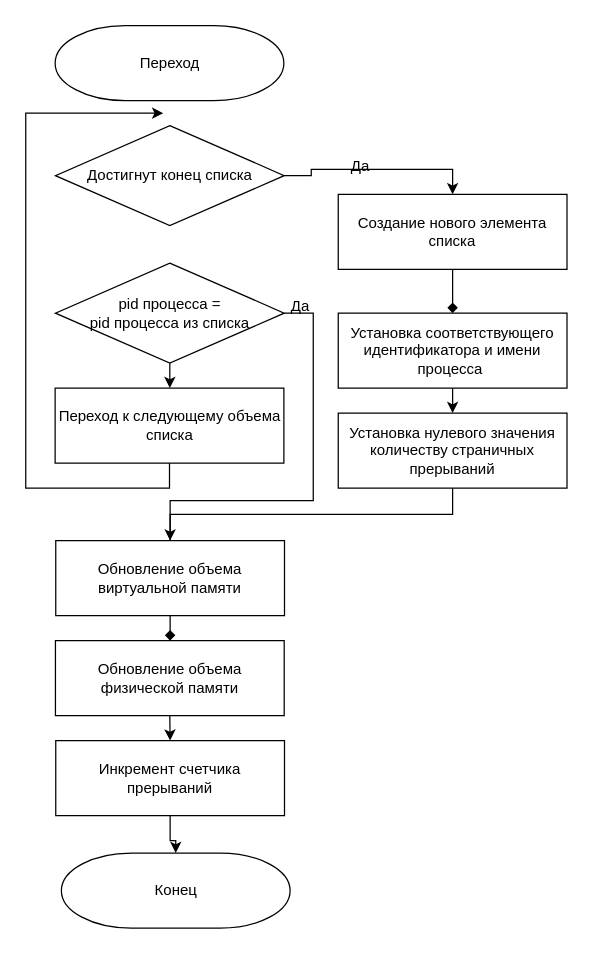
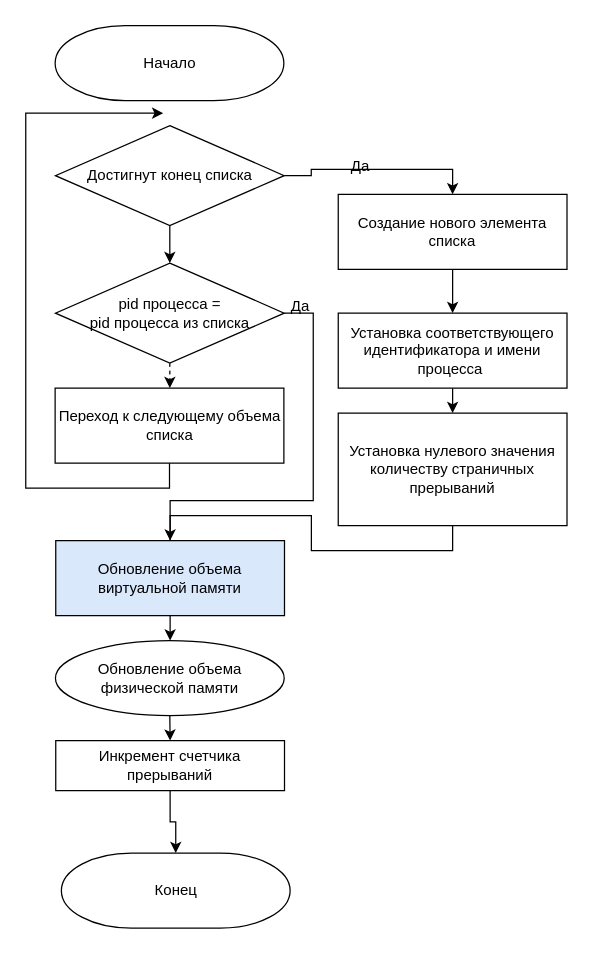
(170, 63) -> (170, 63)
none -> (170, 240)
(453, 302) -> (453, 303)
(170, 372) -> (170, 372)
(453, 451) -> (453, 469)
(170, 578) -> (170, 578)
(170, 630) -> (170, 631)
(170, 678) -> (170, 678)
(170, 778) -> (170, 766)
